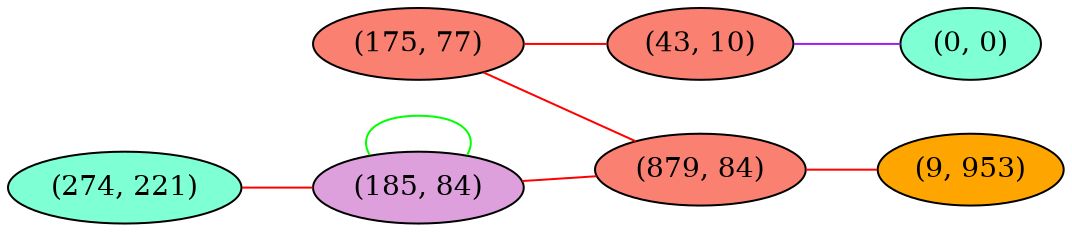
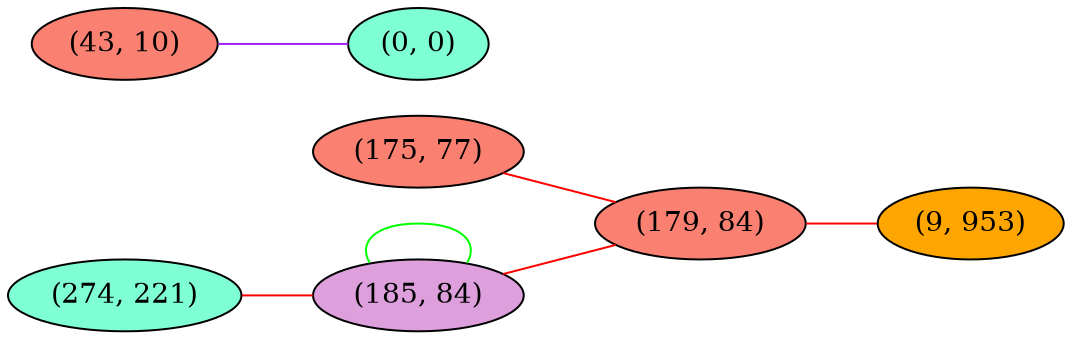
(565, 44) -> none
(700, 170) -> (700, 224)
